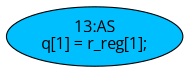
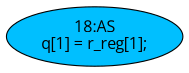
(95, 37) -> (95, 37)
